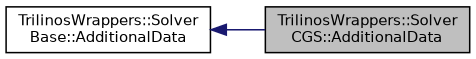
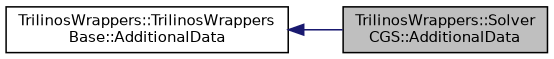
(108, 30) -> (147, 30)
